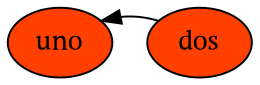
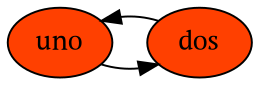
none -> (120, 68)
